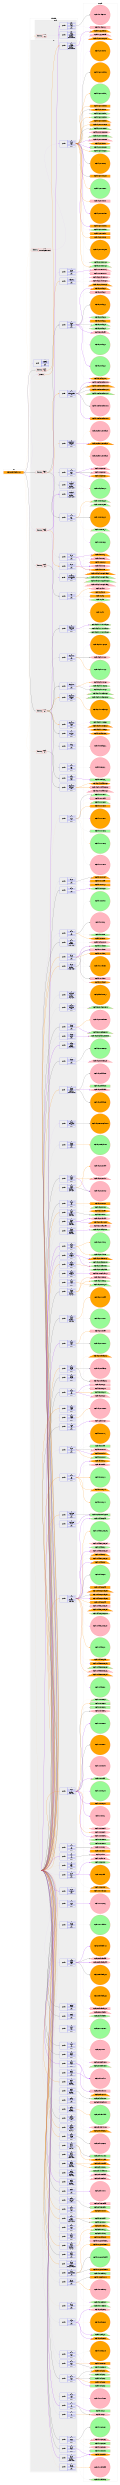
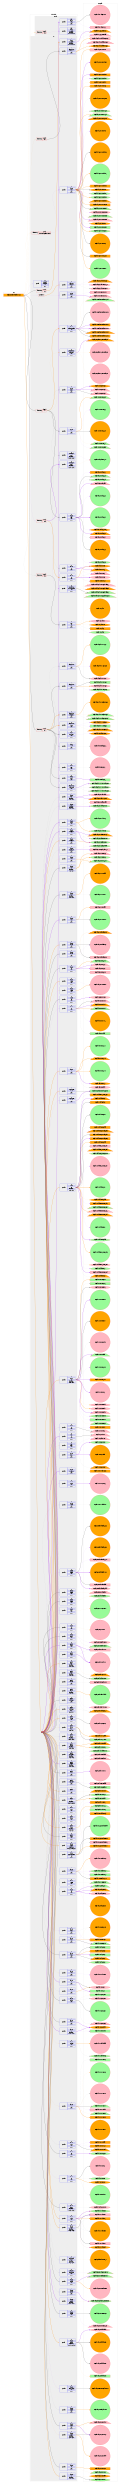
none -> (100, 1102)
(100, 1855) -> (100, 1435)
(100, 1959) -> (100, 1585)
(100, 2207) -> (100, 1787)
(100, 2226) -> (100, 1802)
